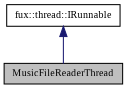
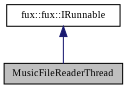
(63, 15) -> (63, 15)
